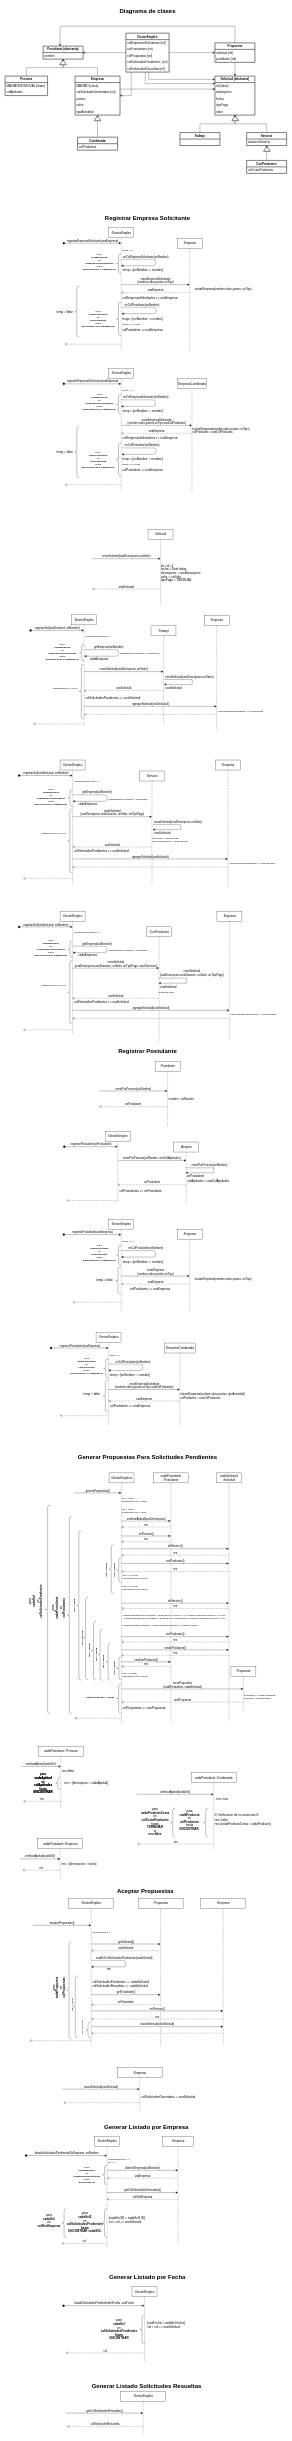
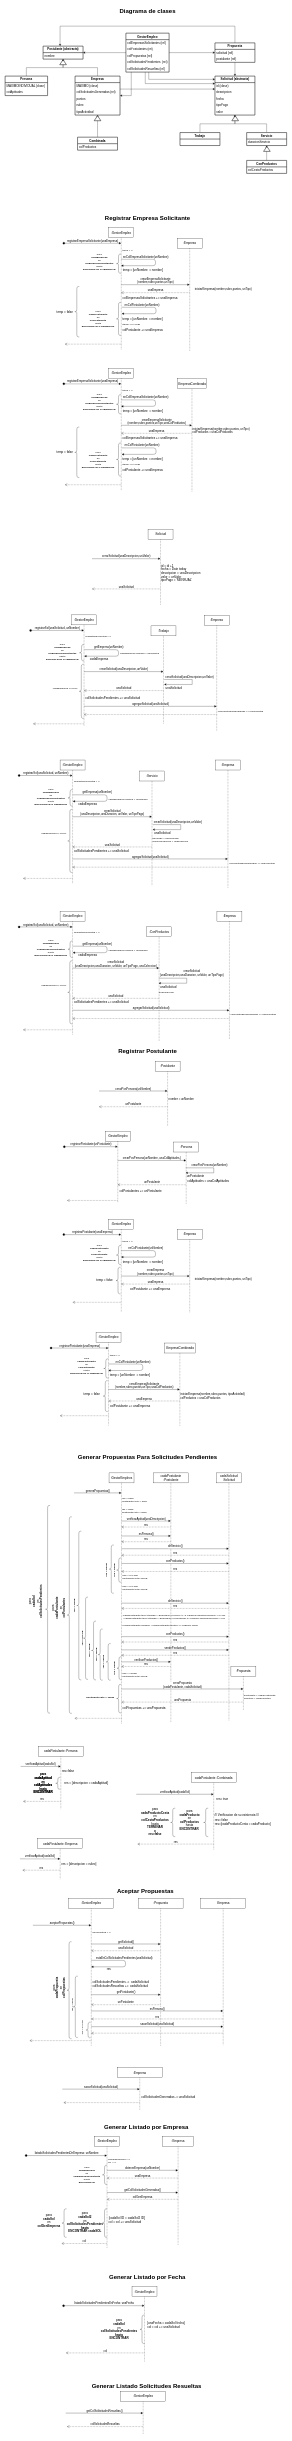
(186, 1147) -> (186, 1147)
